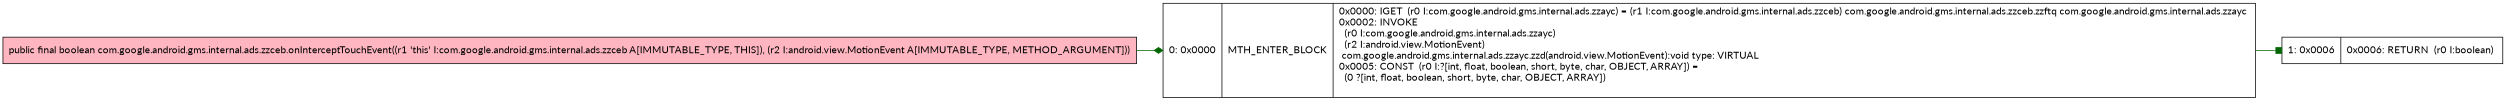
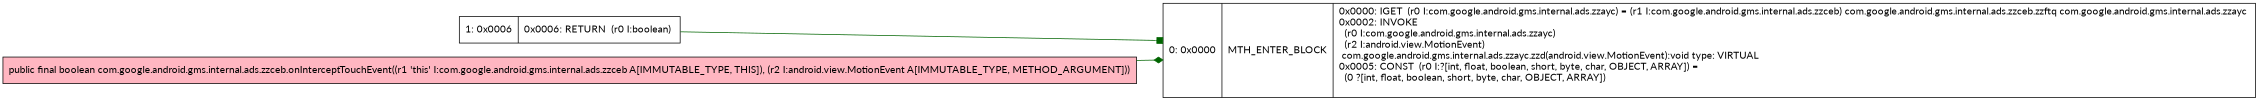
(2265, 50) -> (918, 36)
